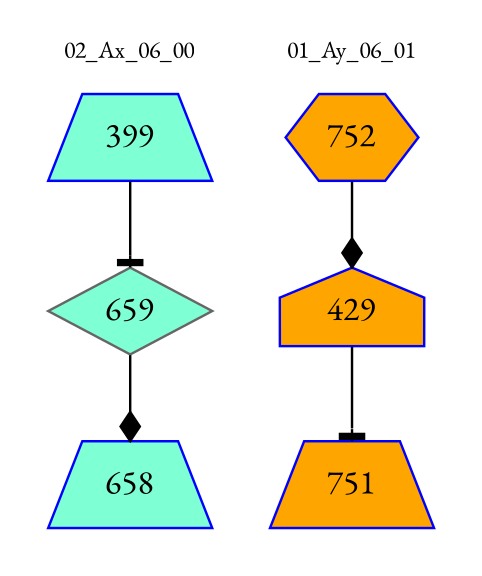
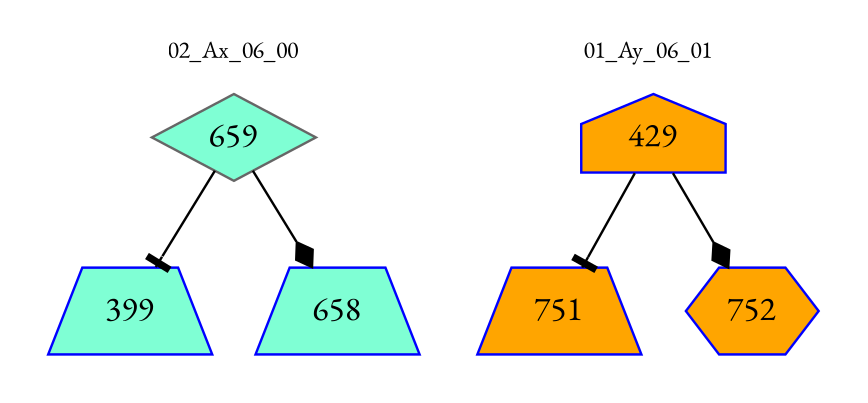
(352, 210) -> (693, 208)
(130, 218) -> (189, 214)
